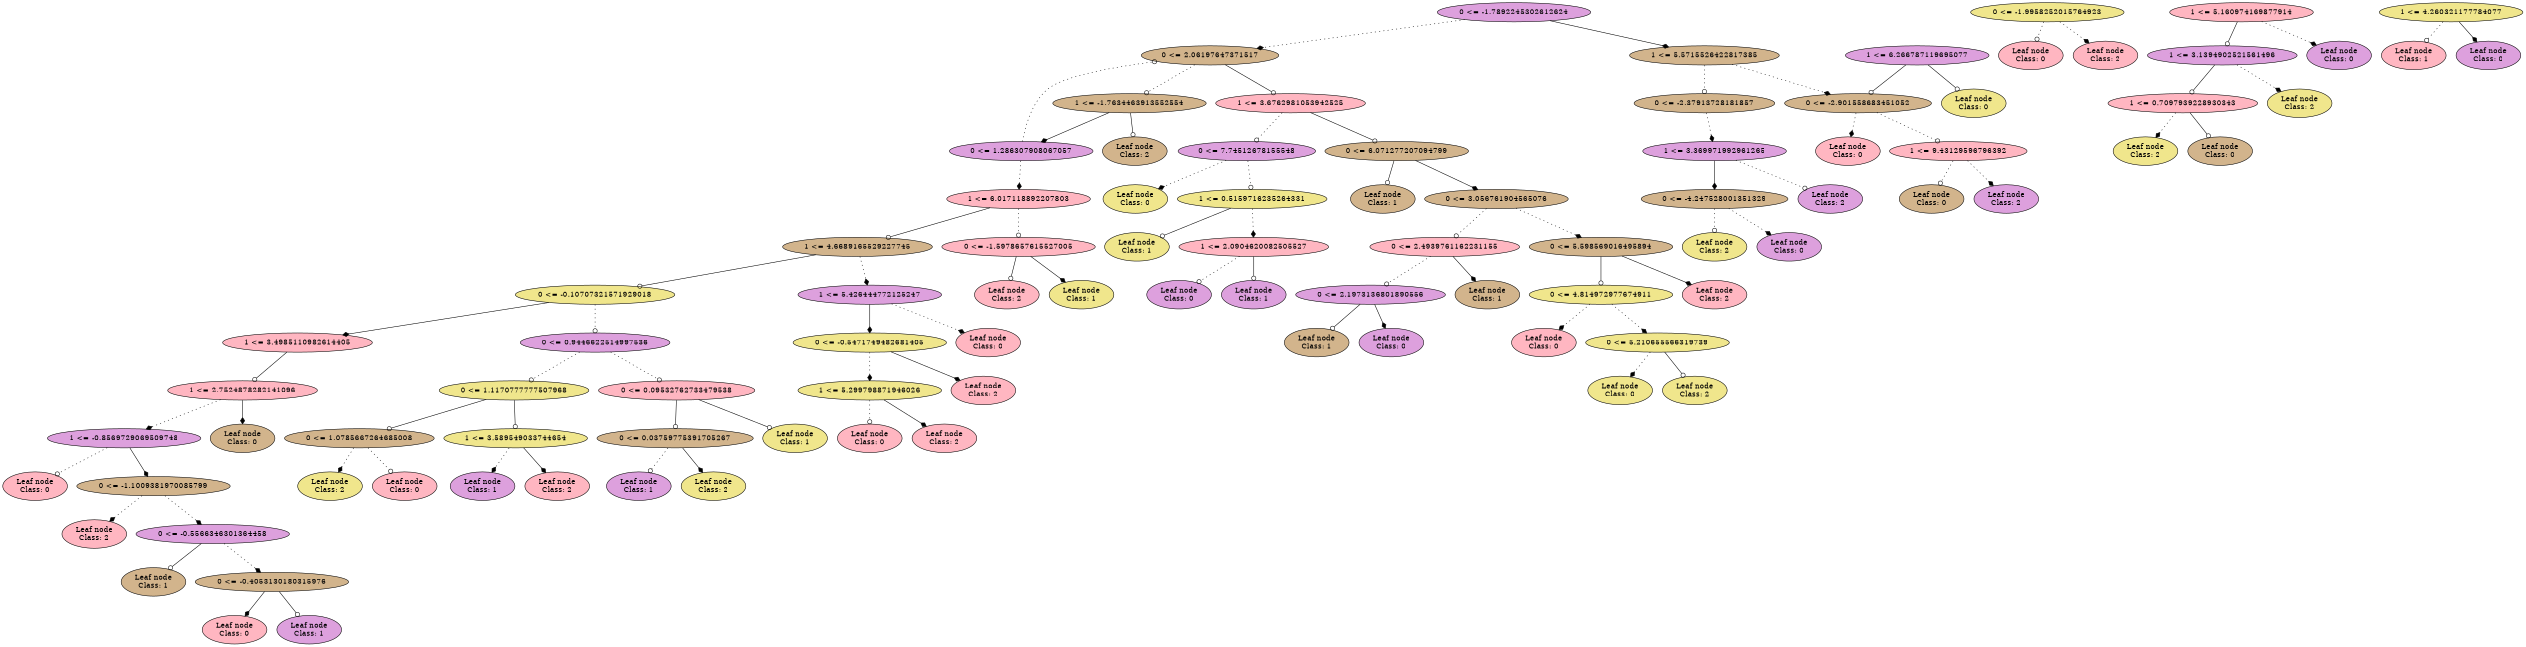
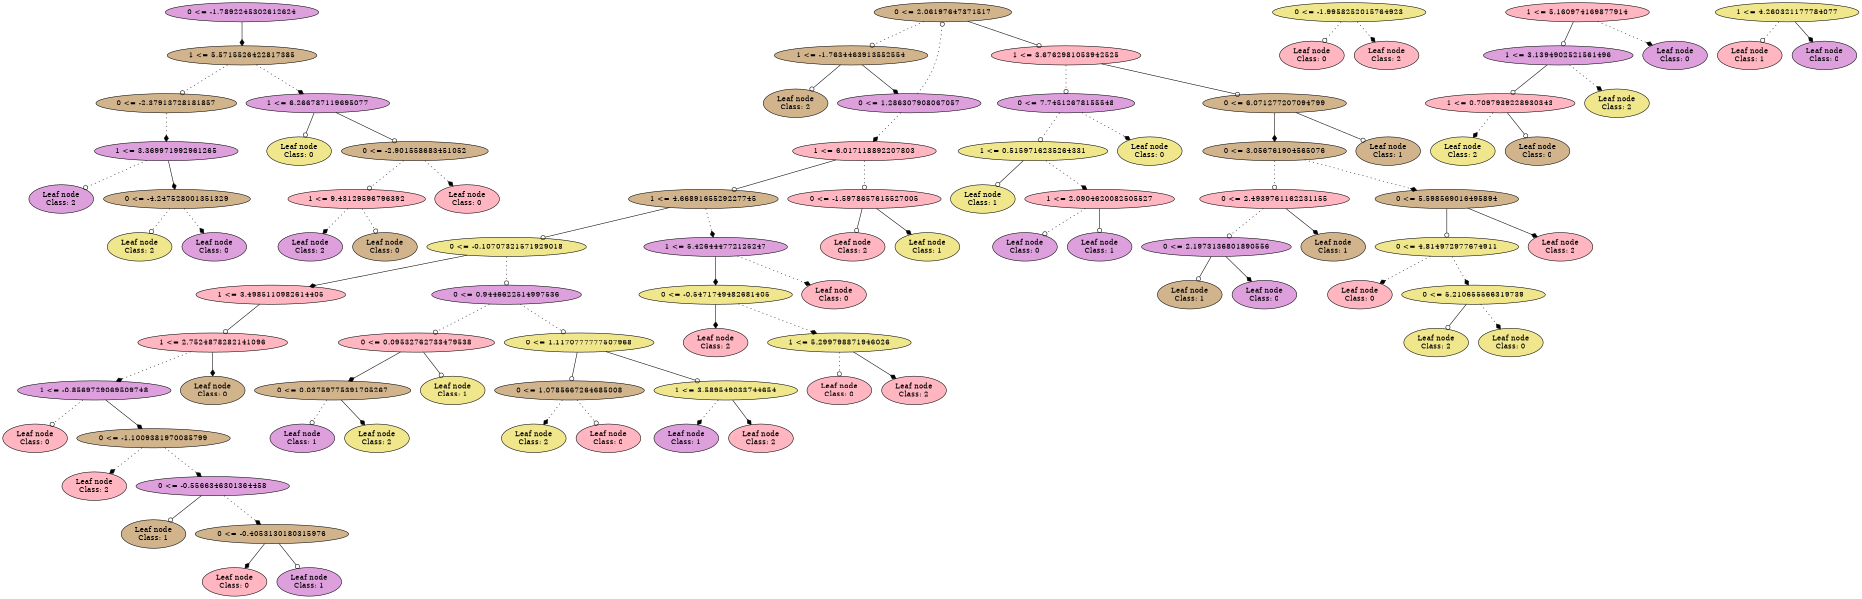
(1364, 34) -> none
(1778, 78) -> (277, 78)
(676, 412) -> (377, 365)
